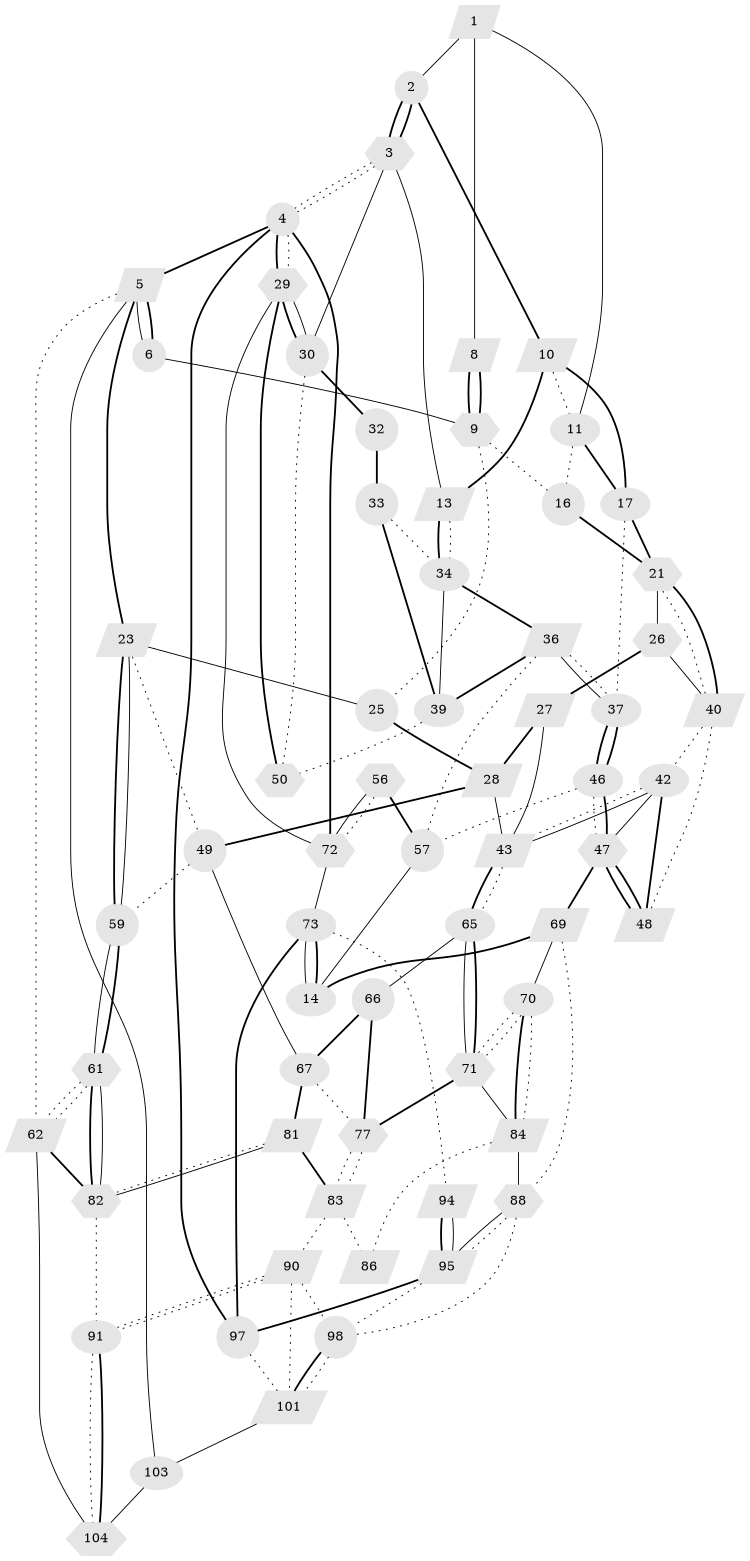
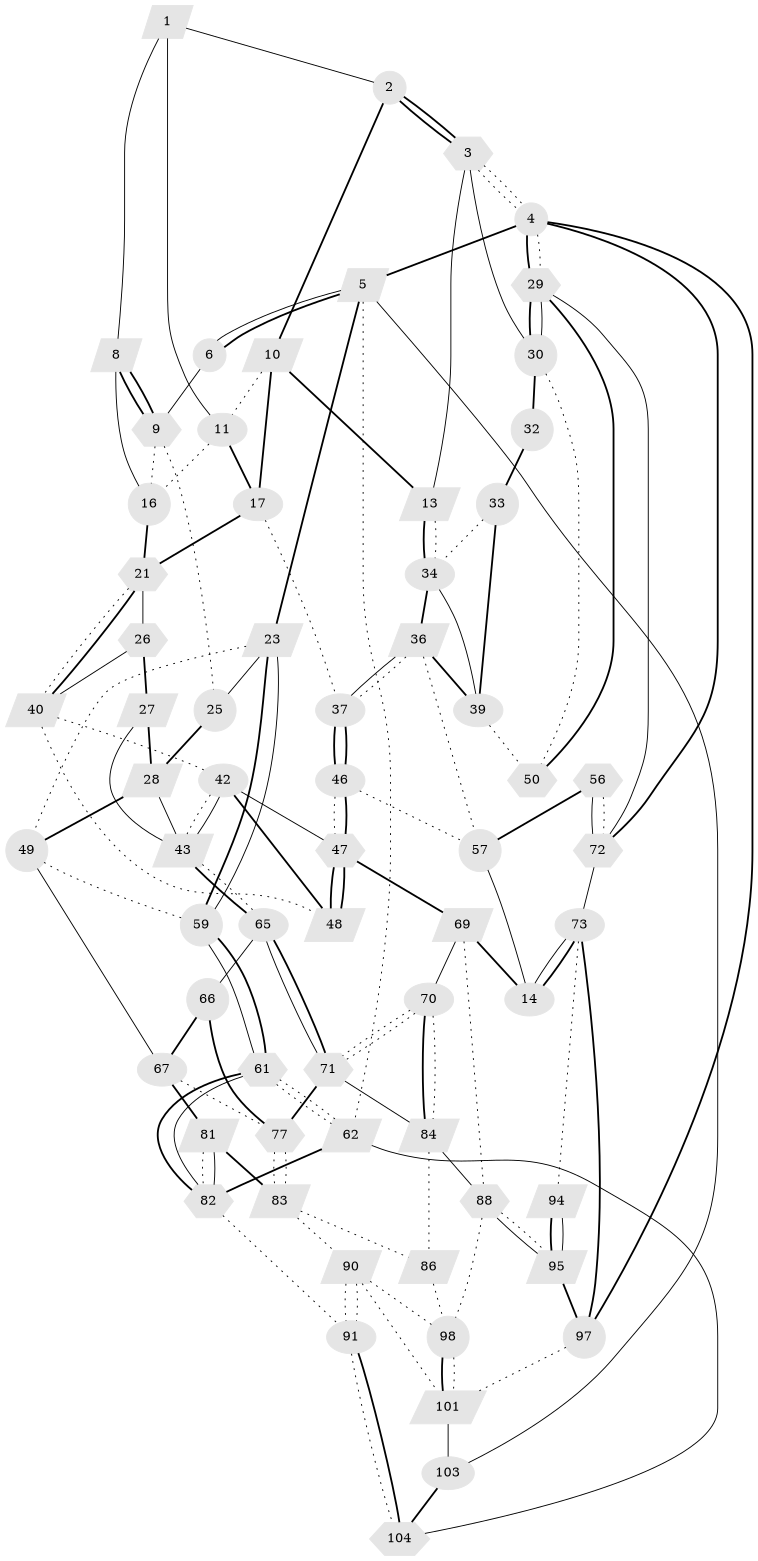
none -> (120, 431)
(387, 1305) -> (438, 1300)
(127, 1505) -> (425, 1505)
